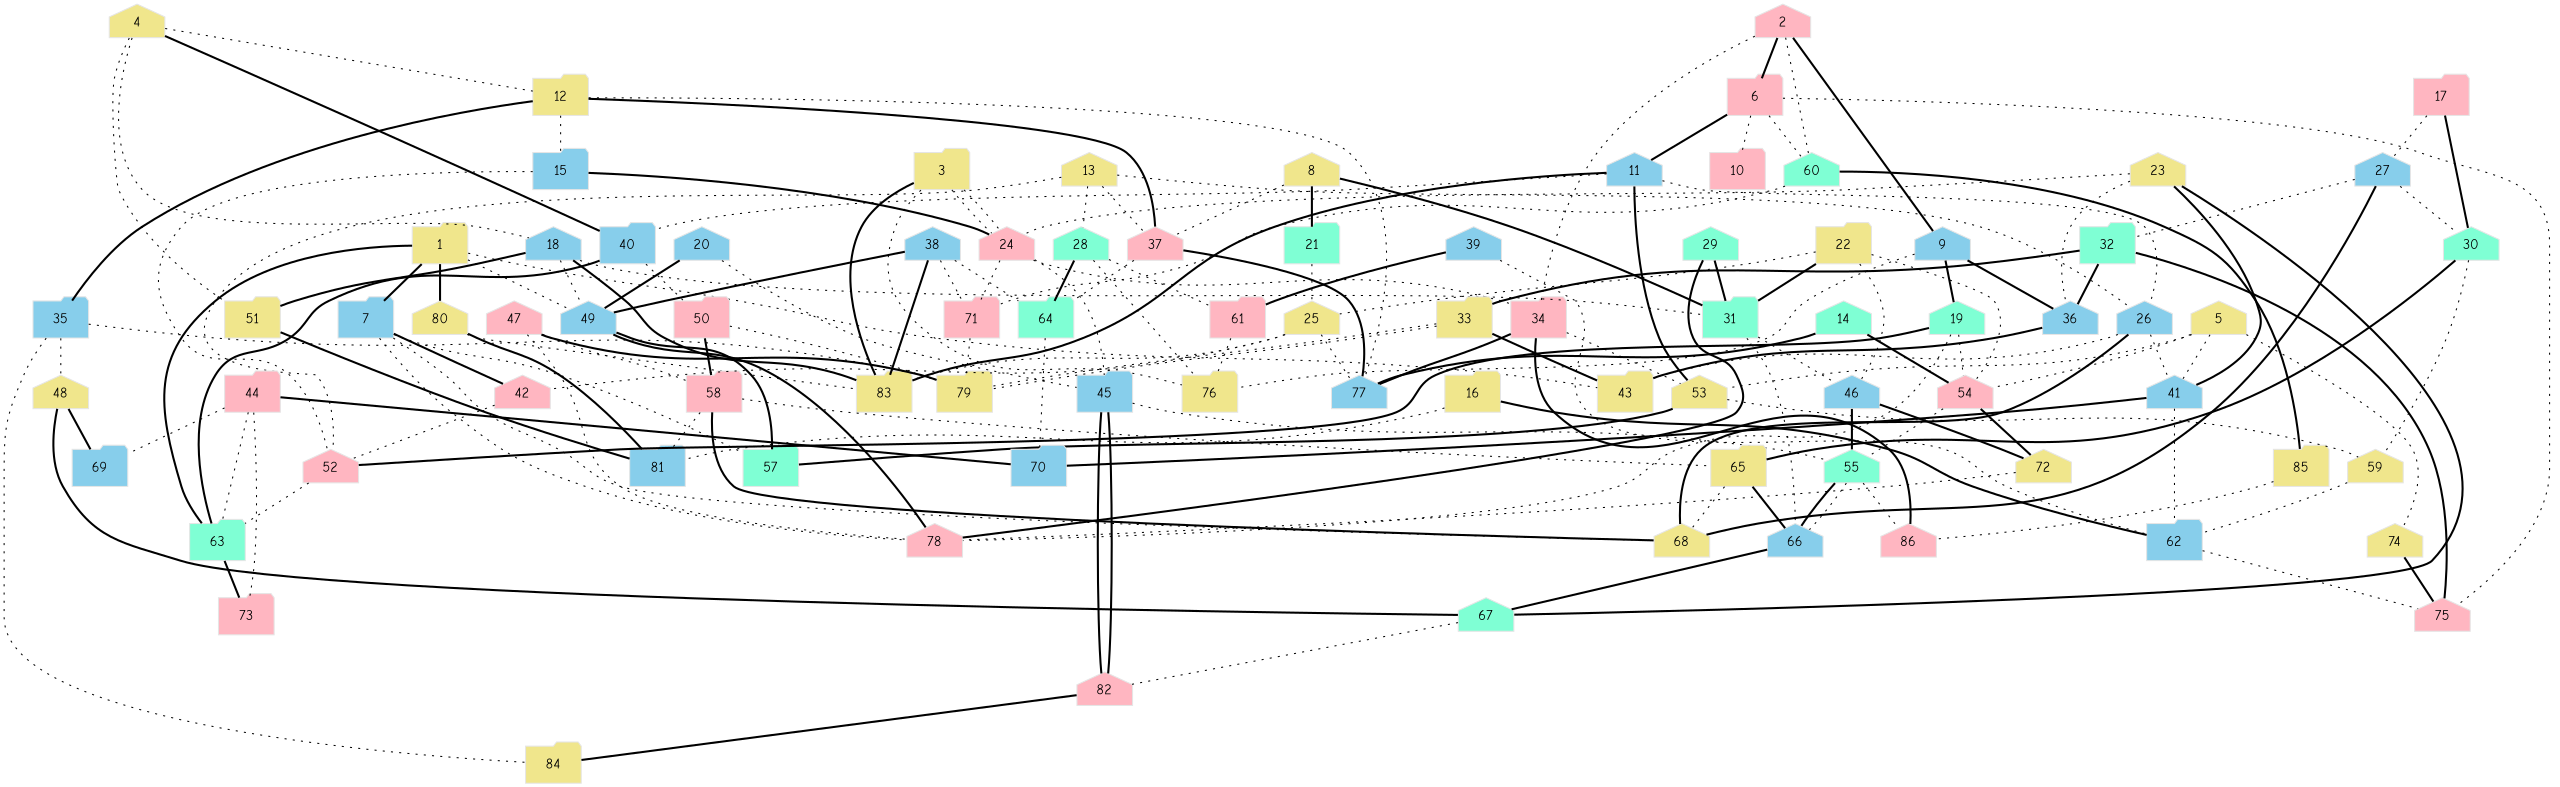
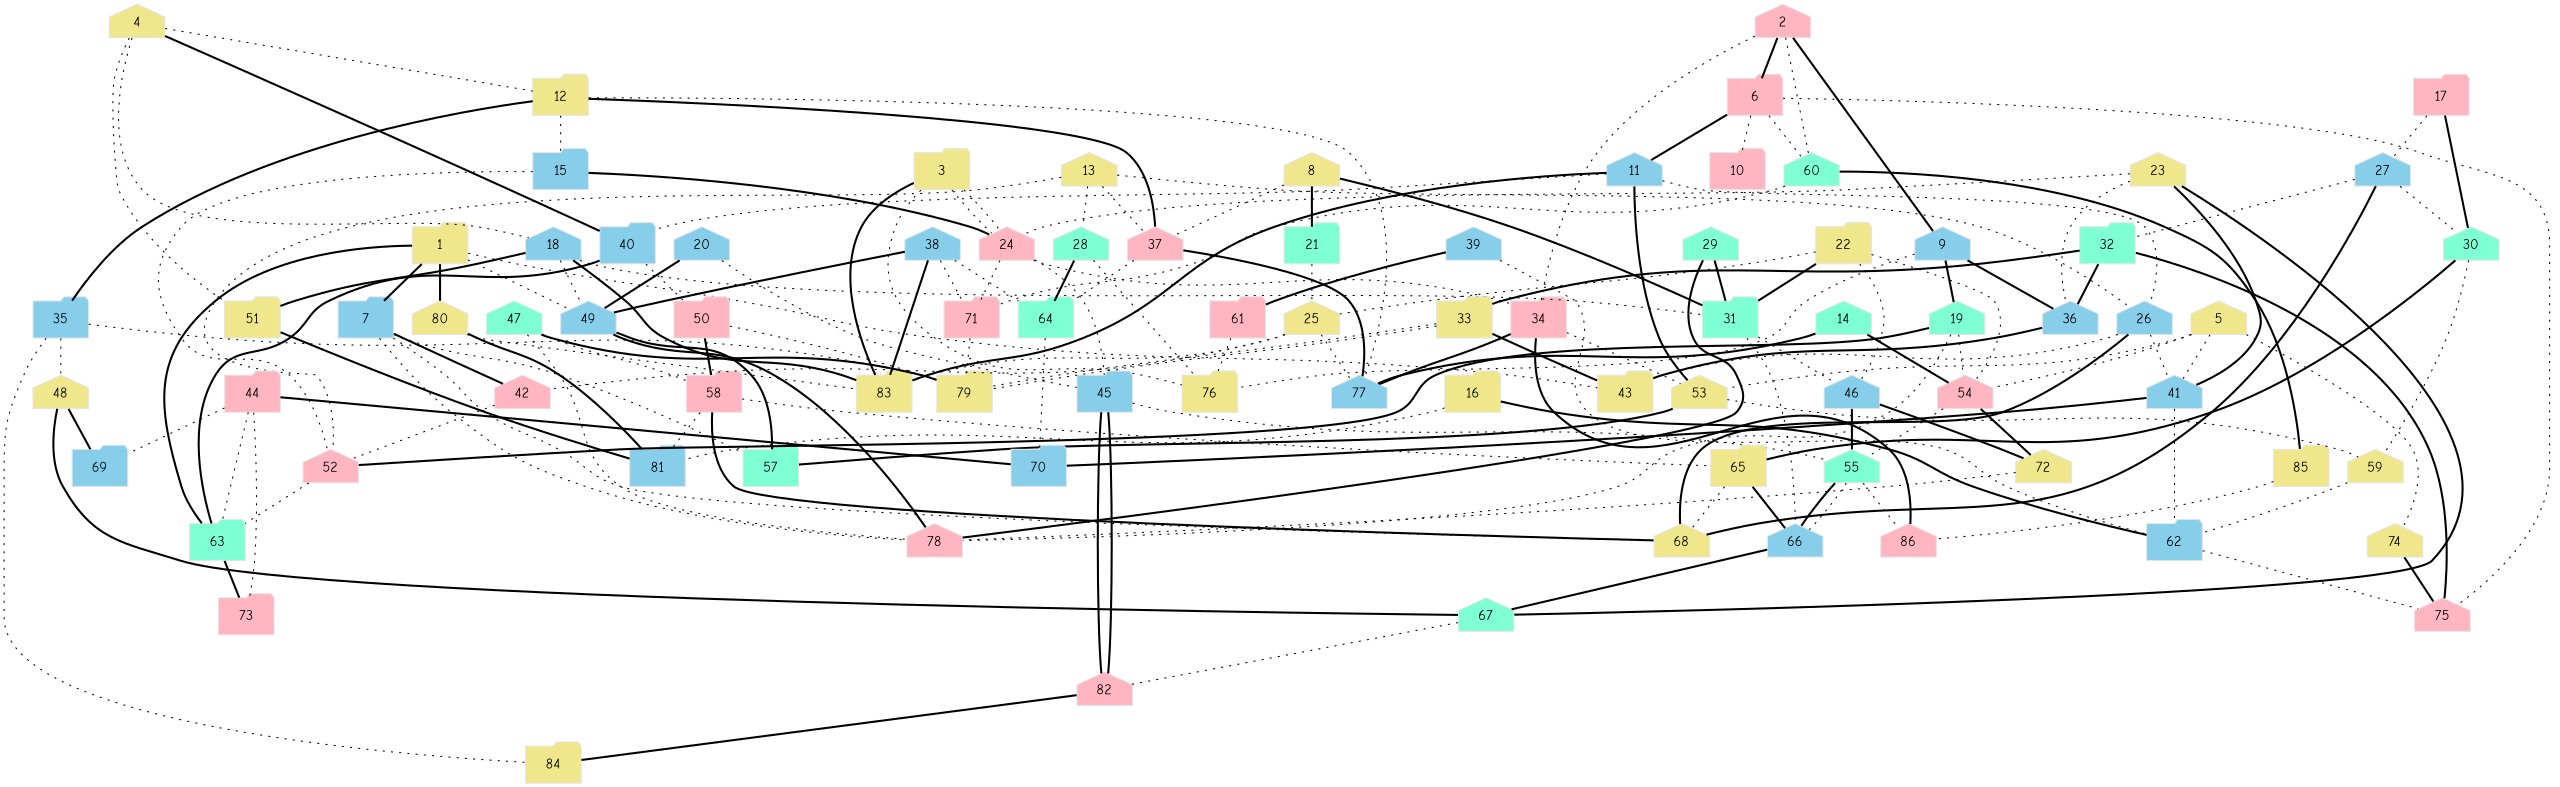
(1134, 271) -> none
(514, 319) -> (514, 319)
